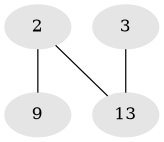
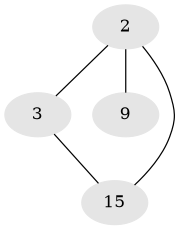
none -> (82, 71)
(126, 115) -> (115, 203)
